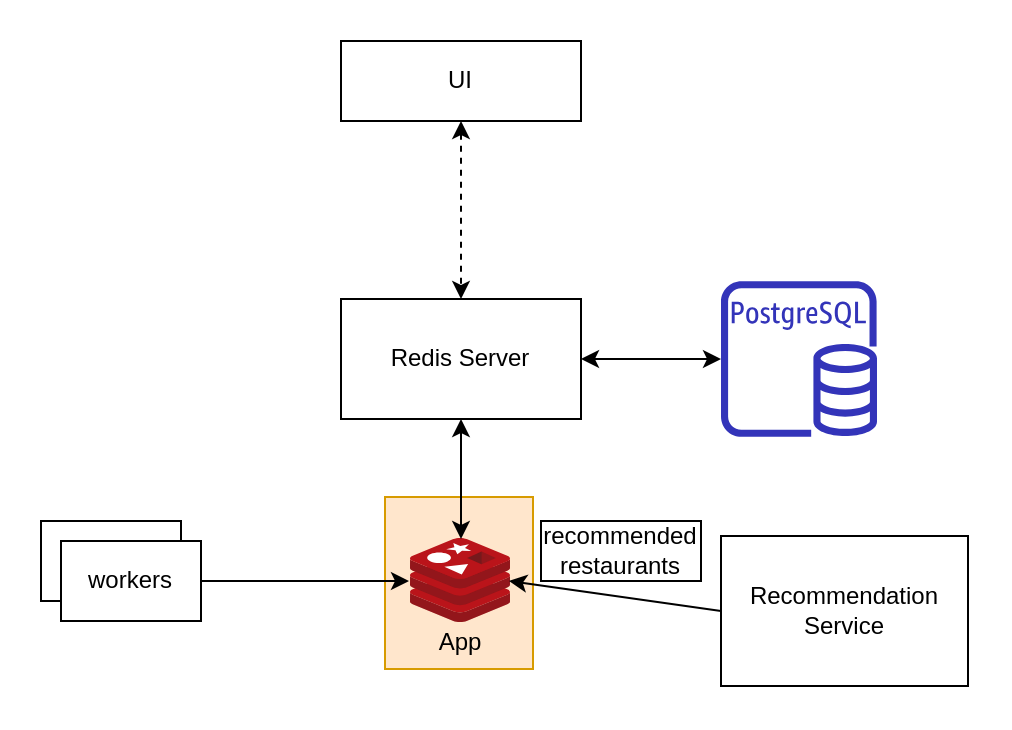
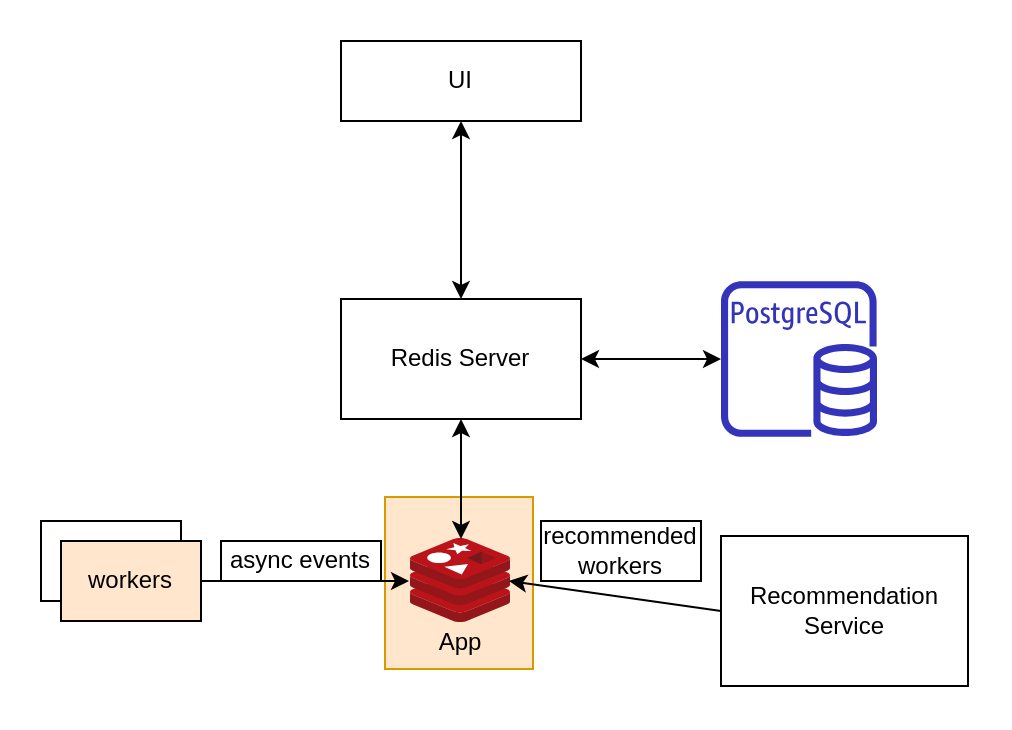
(461, 212) -> (461, 212)
(621, 551) -> (621, 551)
none -> (301, 561)
(131, 581) -> (131, 581)
